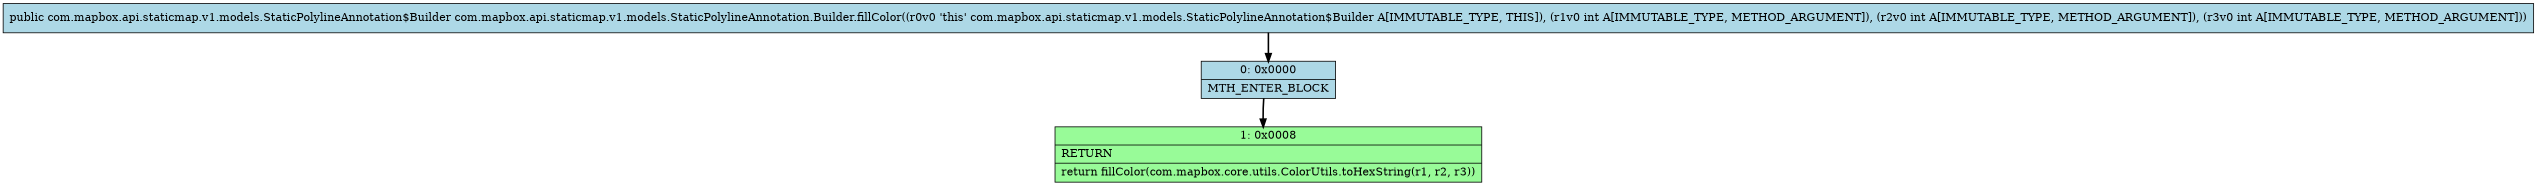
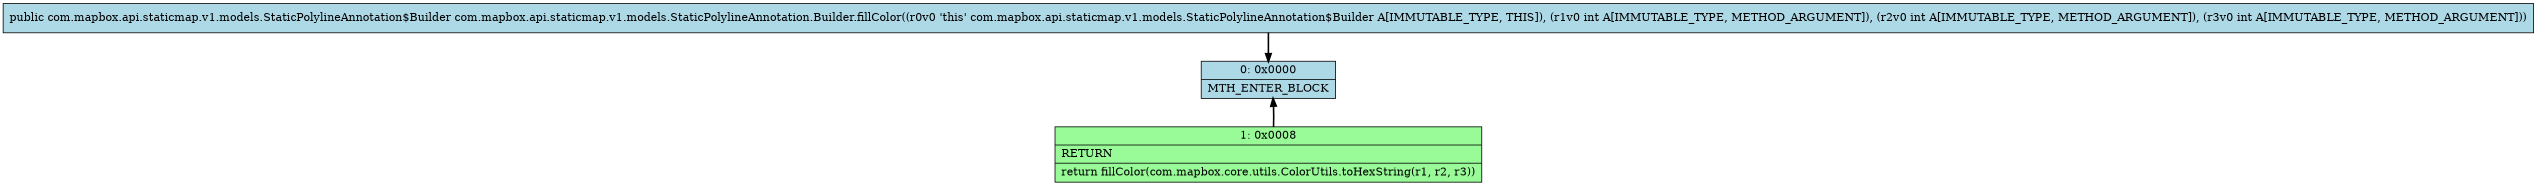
(1263, 109) -> (1274, 117)
